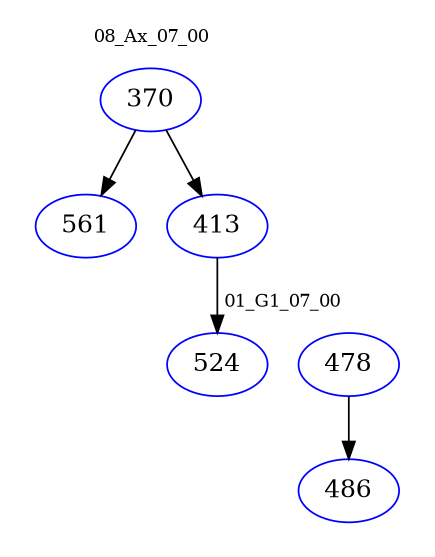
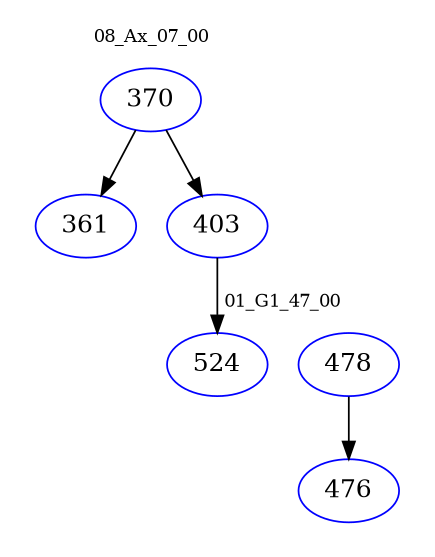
(86, 226) -> (86, 226)
(217, 226) -> (217, 226)
(283, 302) -> (283, 302)
(349, 491) -> (349, 491)
